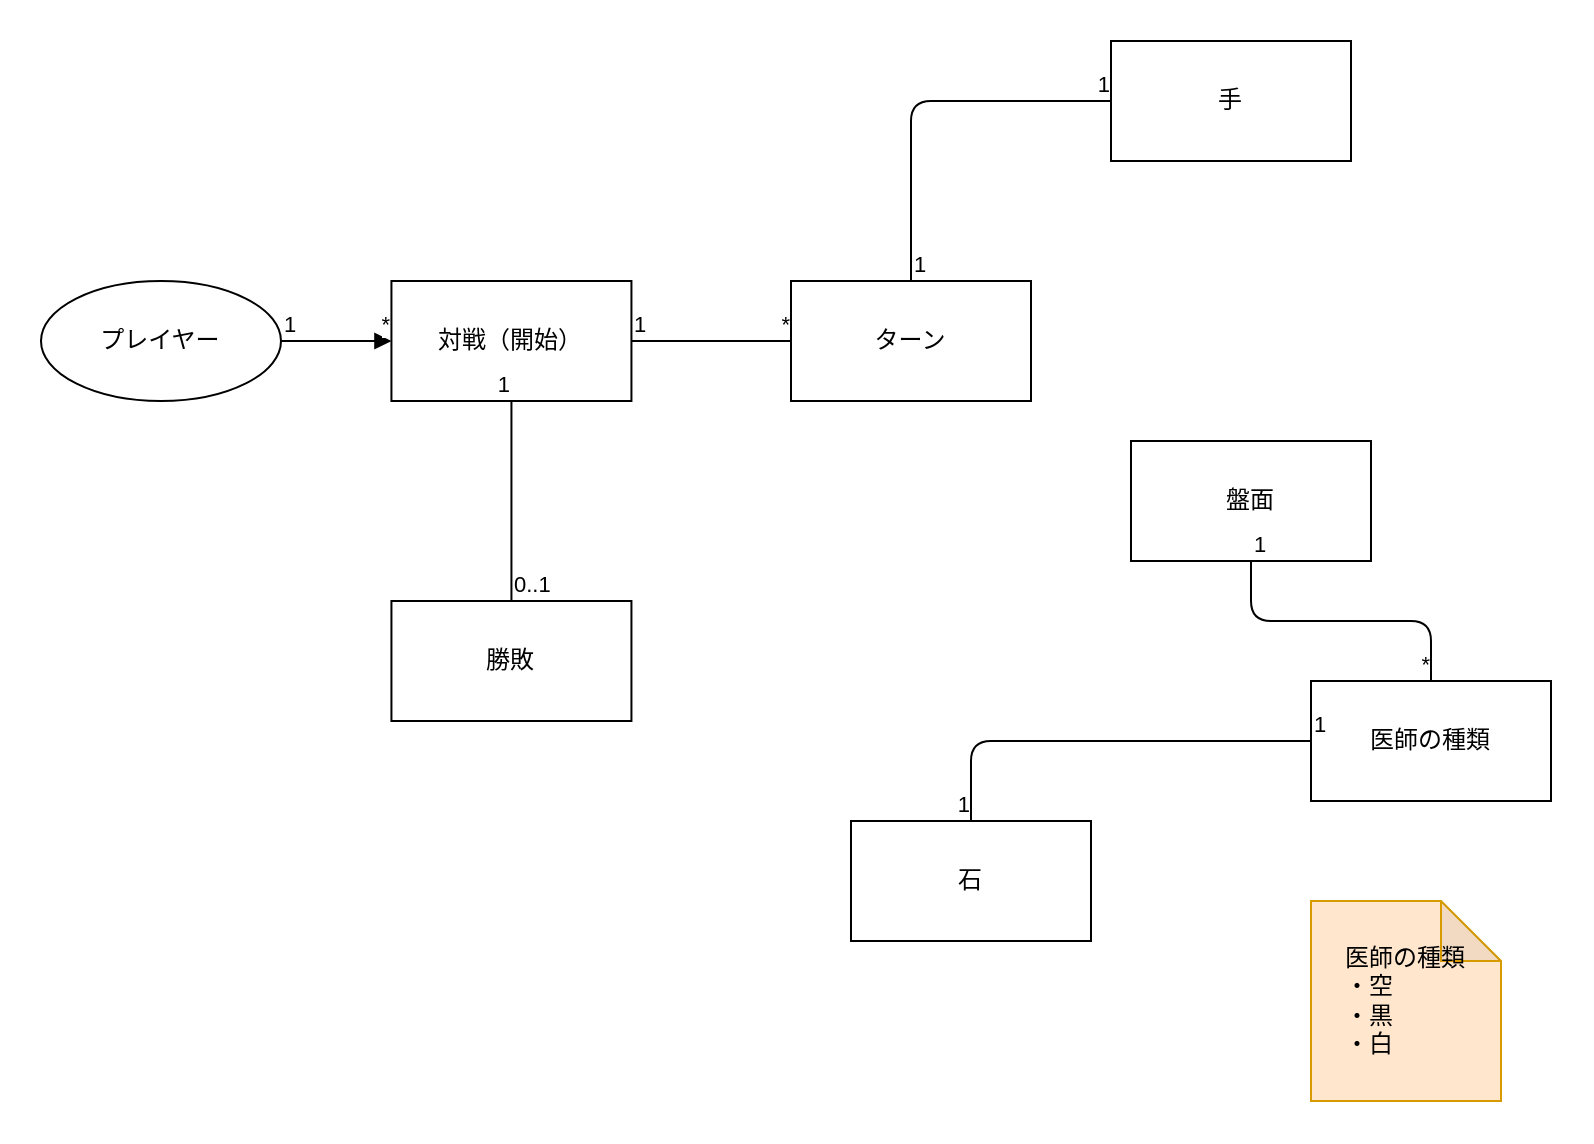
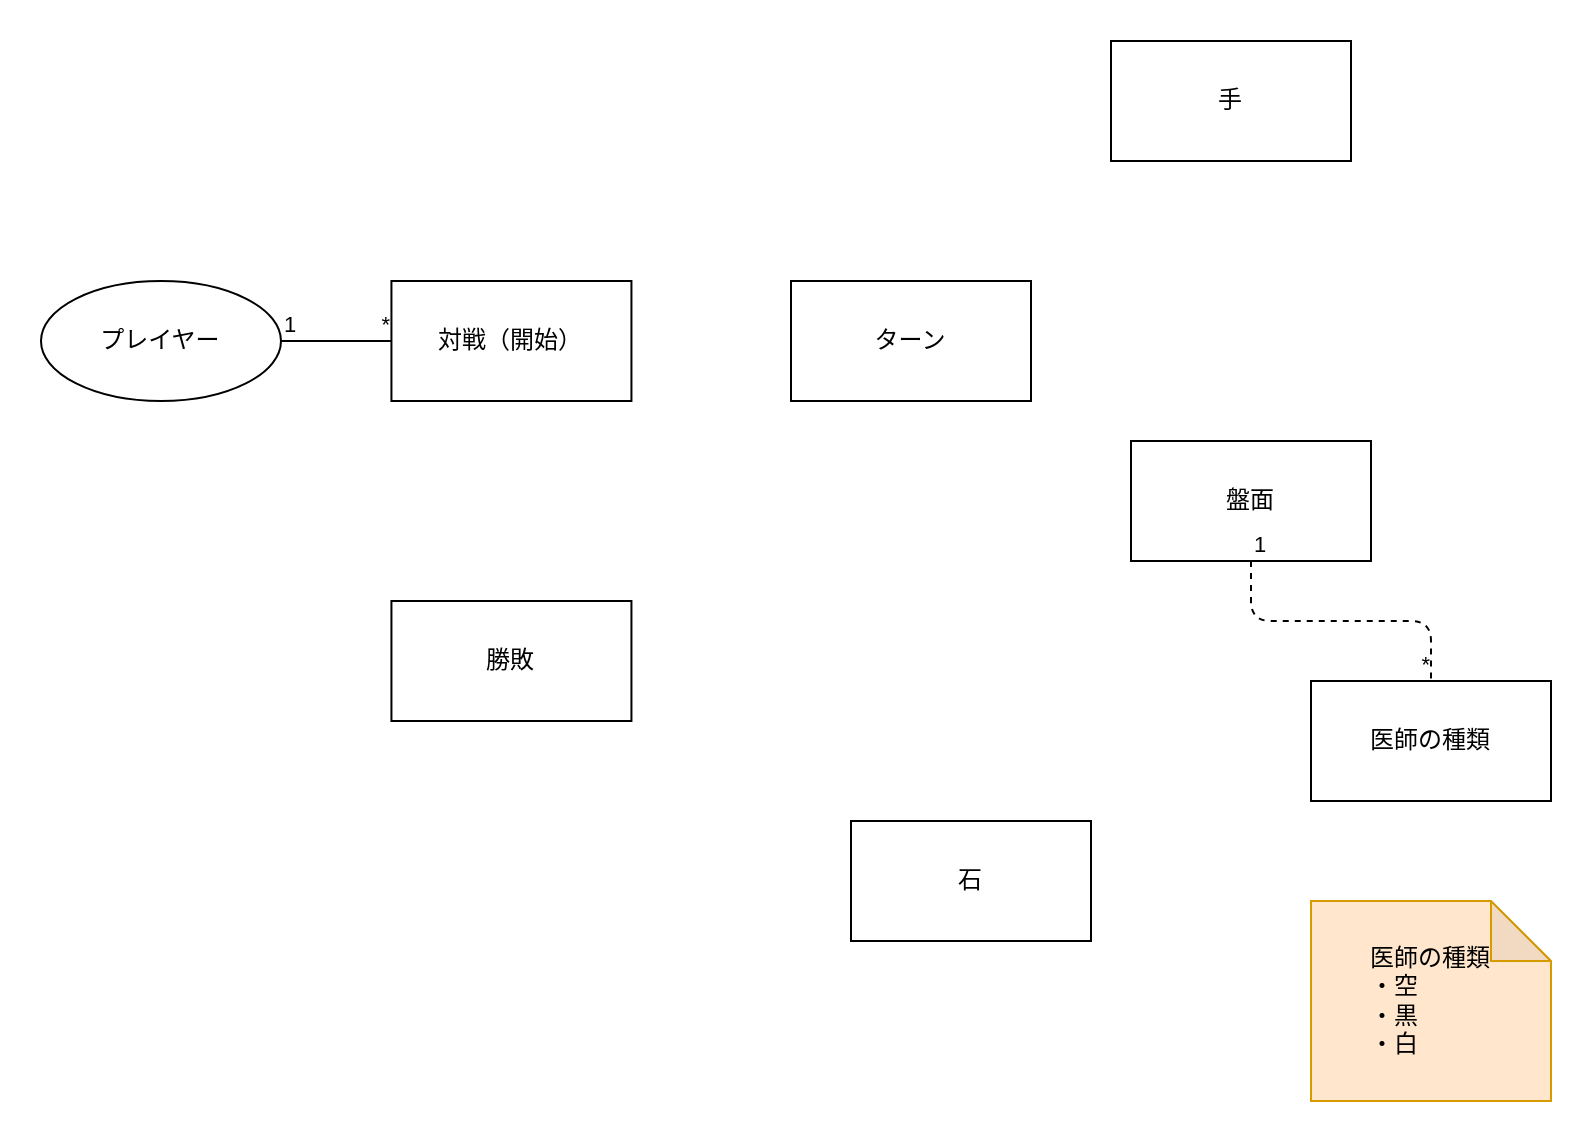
(927, 101) -> none
(373, 341) -> (381, 341)
(711, 341) -> none
(511, 501) -> none
(1343, 621) -> (1343, 621)
(1108, 741) -> none
(1406, 1001) -> (1431, 1001)
